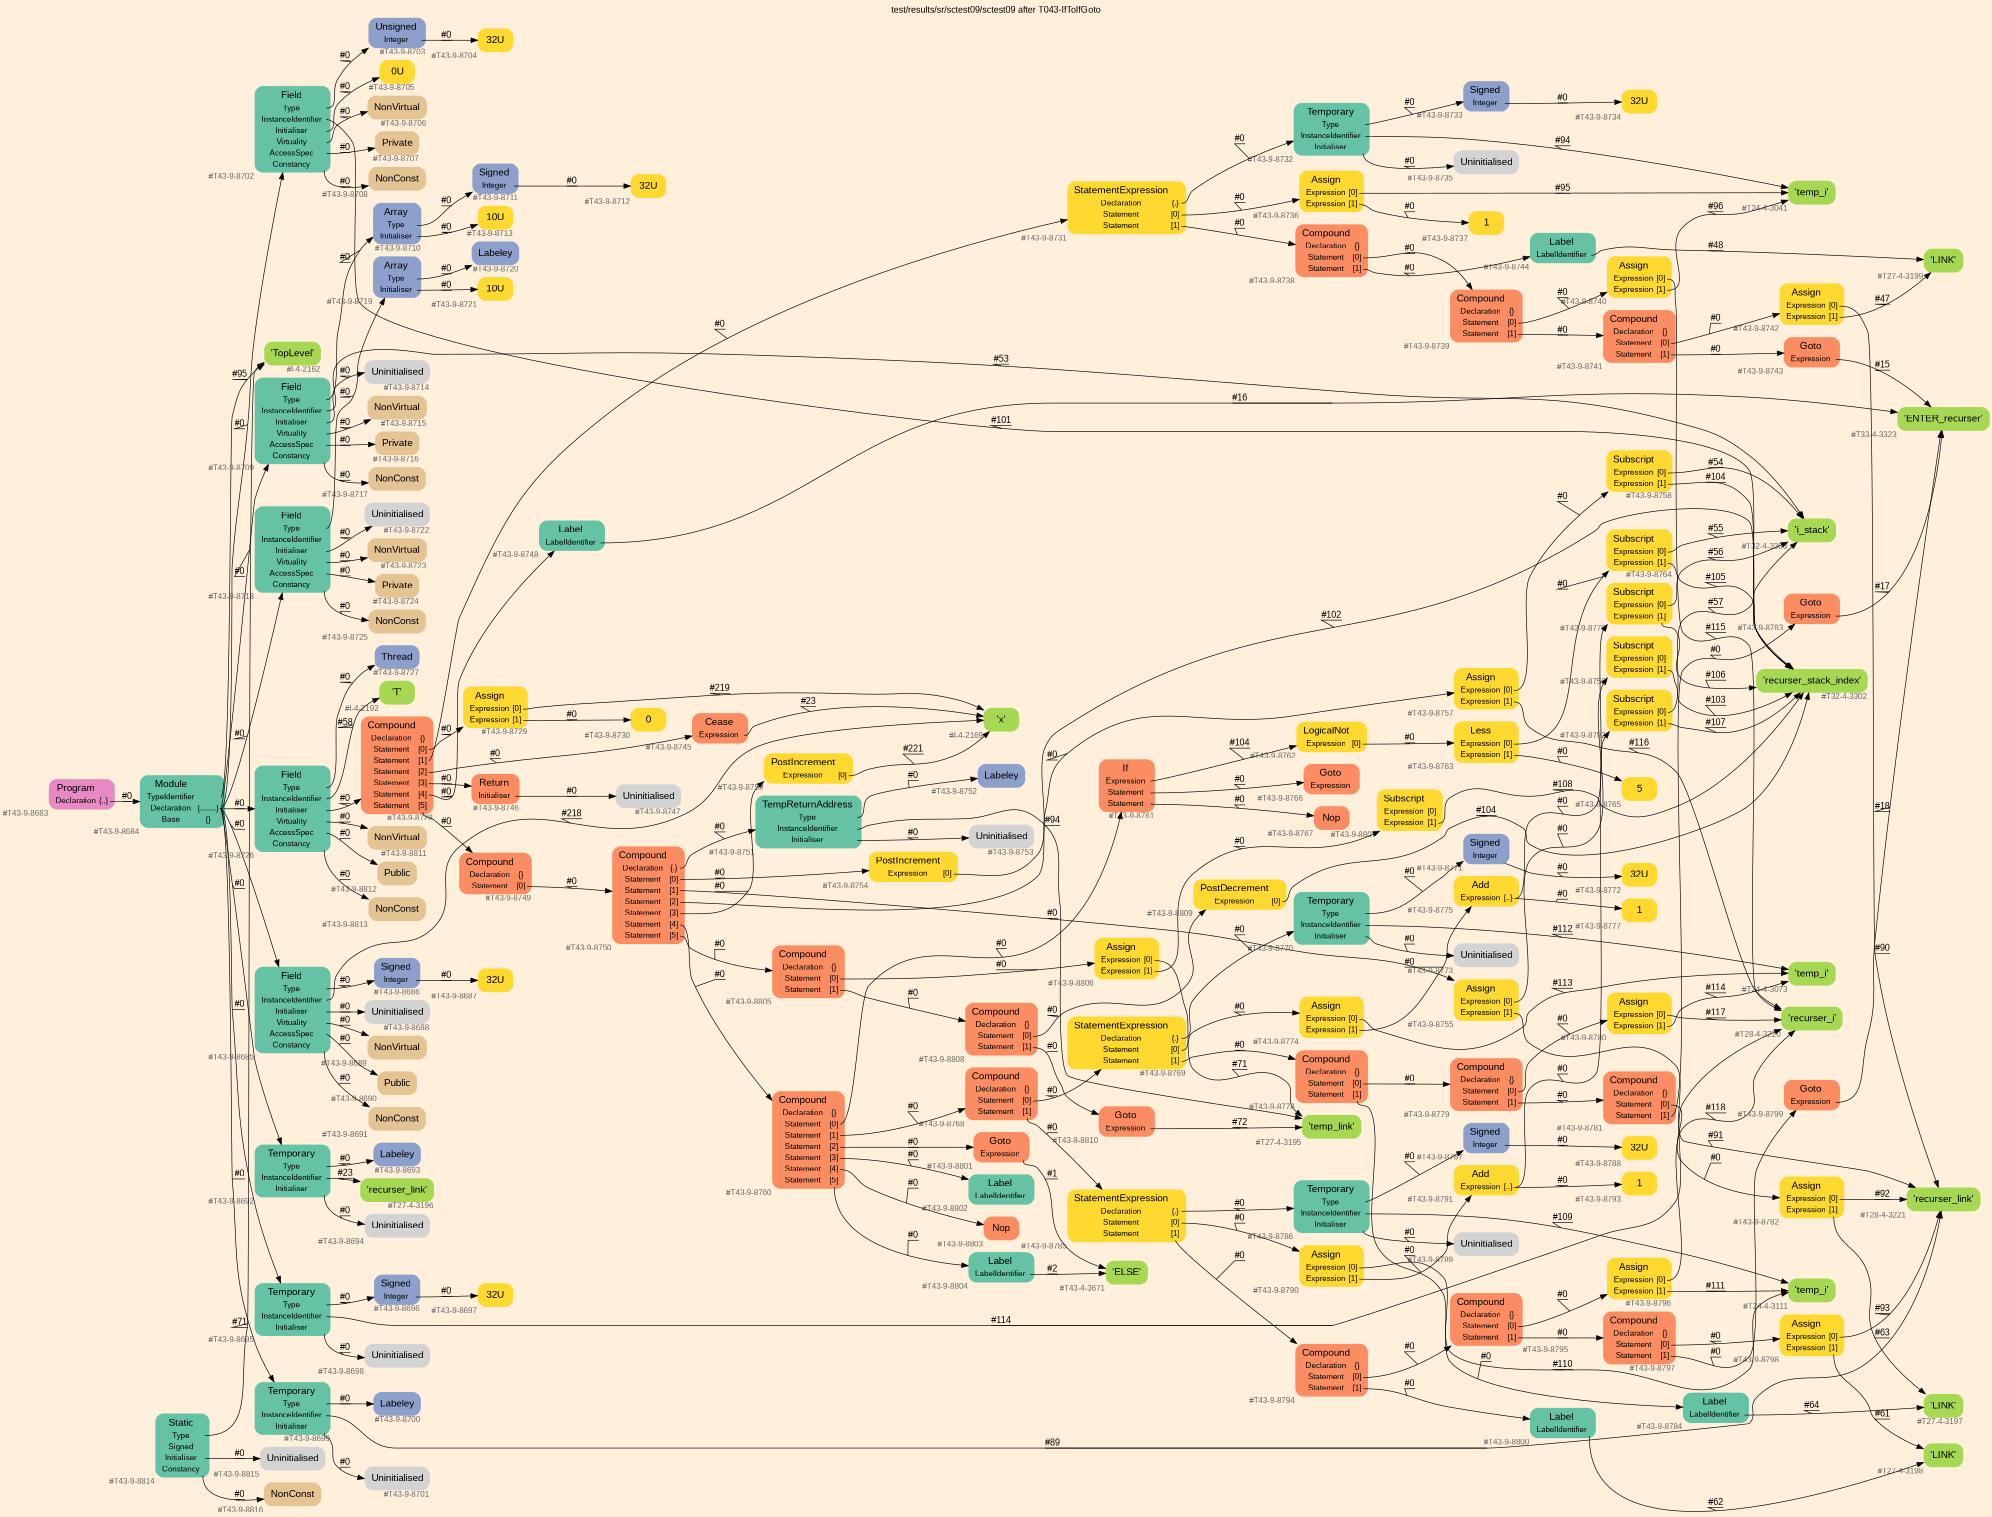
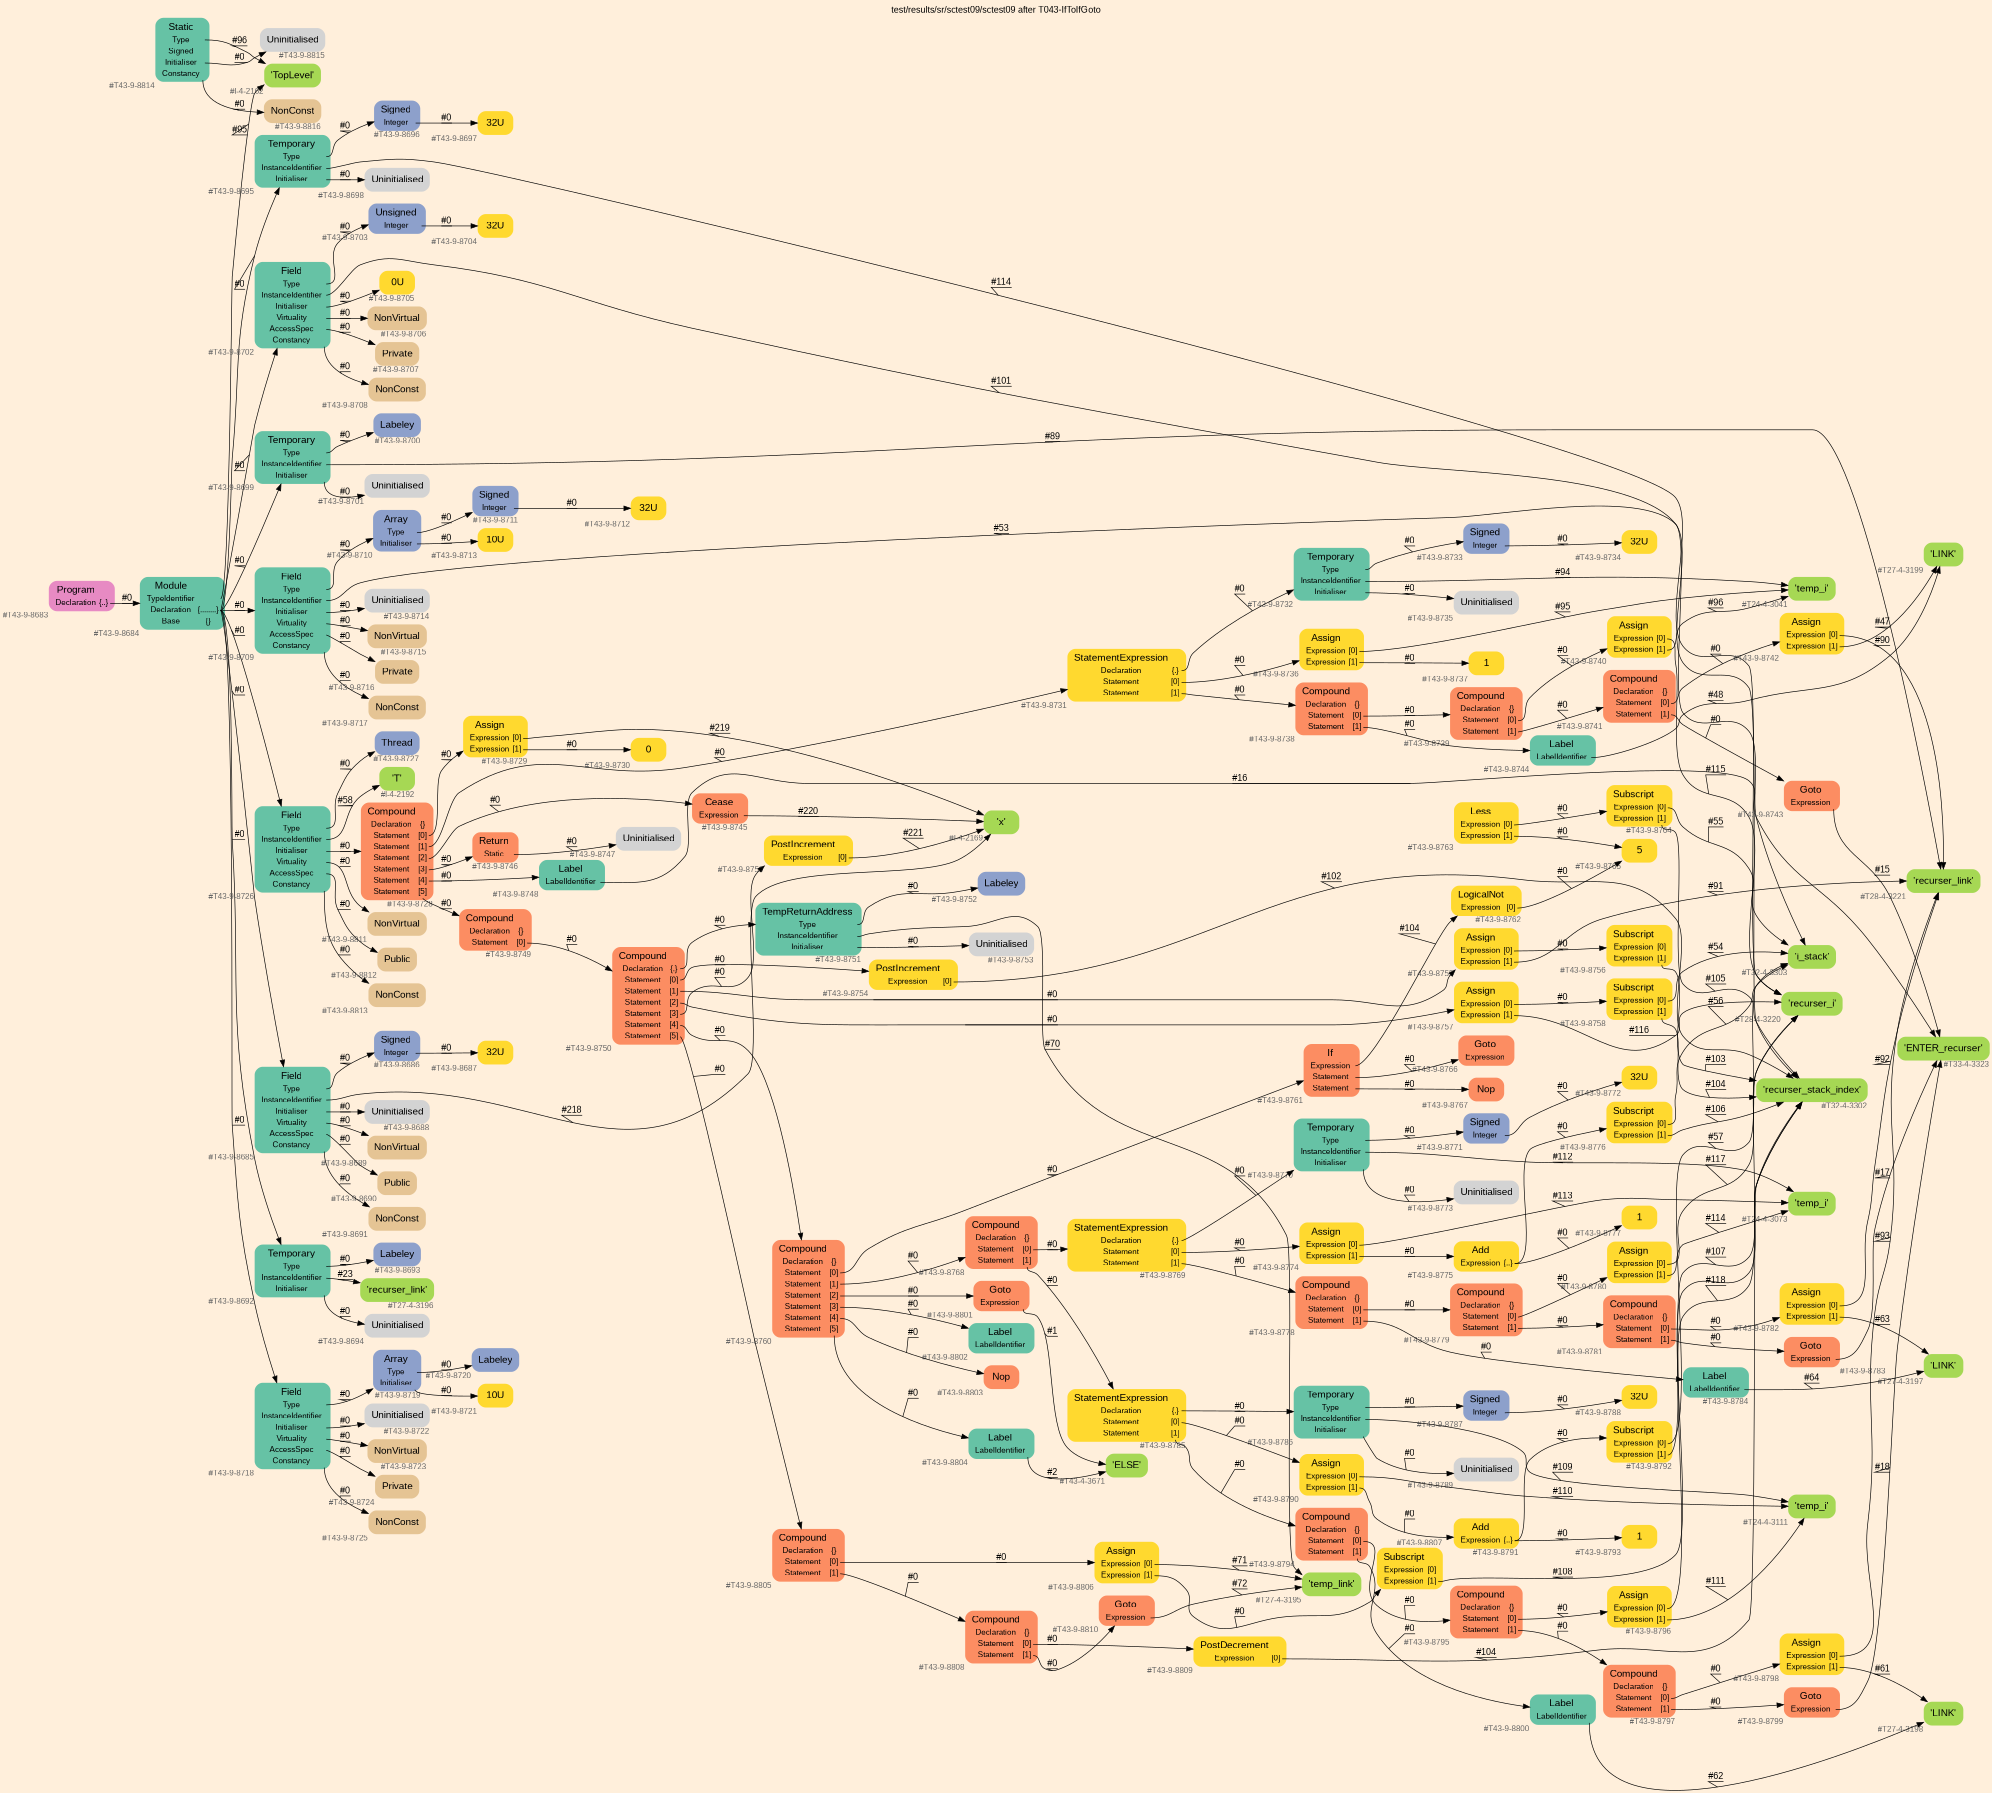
(808, 702) -> (808, 811)
(1405, 744) -> (1568, 890)
(494, 796) -> (494, 854)
(1053, 820) -> (1053, 1044)
(240, 1322) -> (240, 41)
